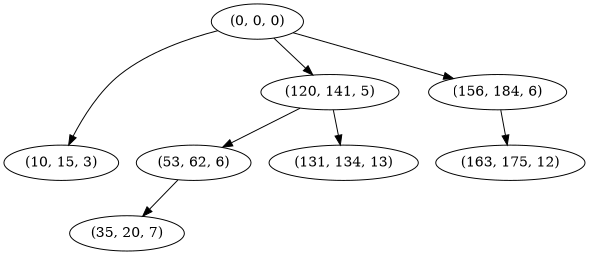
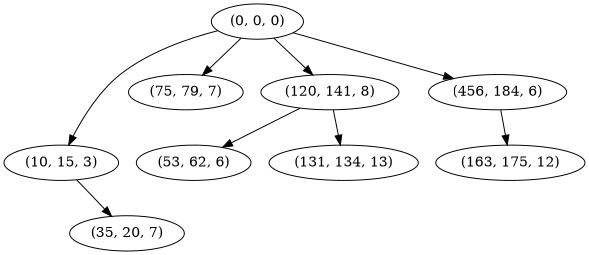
none -> (186, 92)
(330, 92) -> (330, 92)
(498, 92) -> (498, 92)
(164, 194) -> (91, 194)
